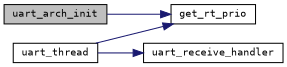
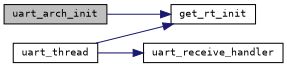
(213, 14) -> (213, 14)
